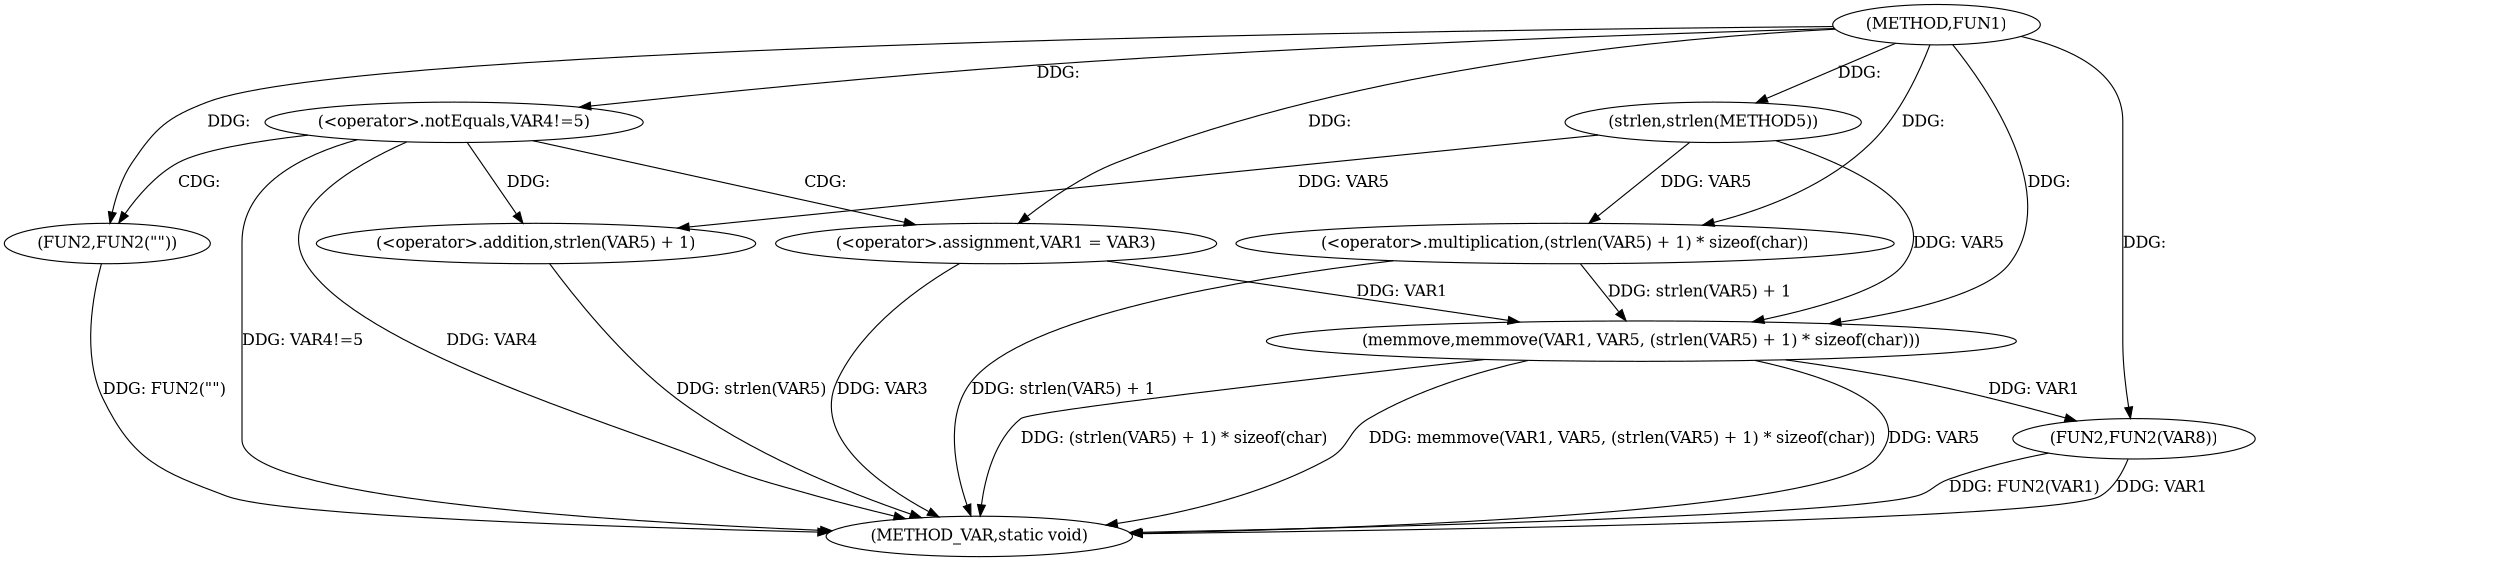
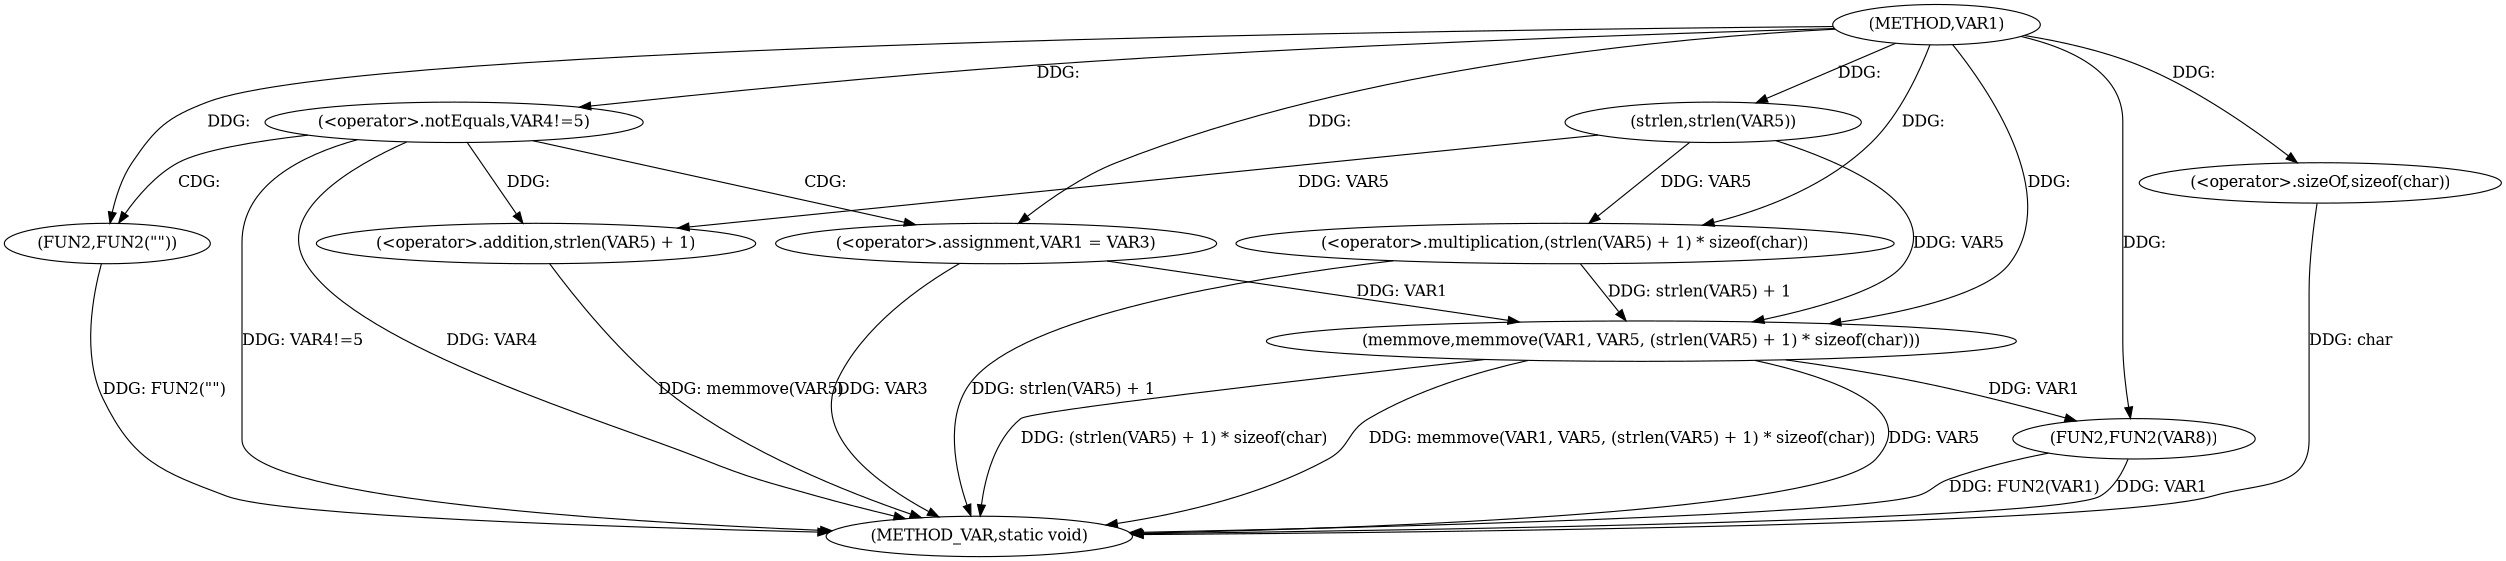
(1937, 25) -> (1937, 25)
(1713, 122) -> (1713, 122)
none -> (2320, 183)
(751, 390) -> (751, 390)
